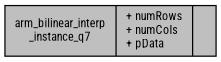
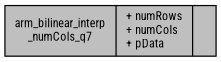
(61, 37) -> (61, 37)
